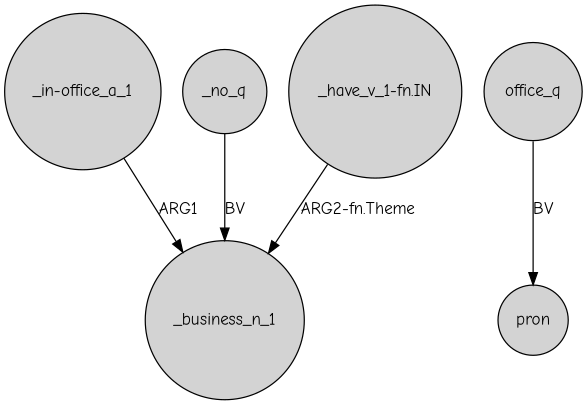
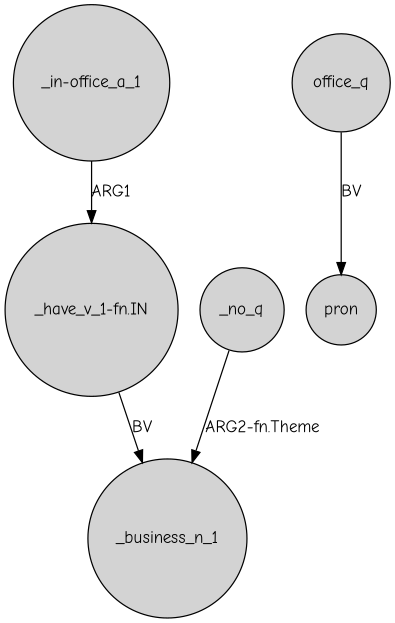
(150, 200) -> (92, 186)
(235, 209) -> (263, 428)
(358, 209) -> (142, 428)
